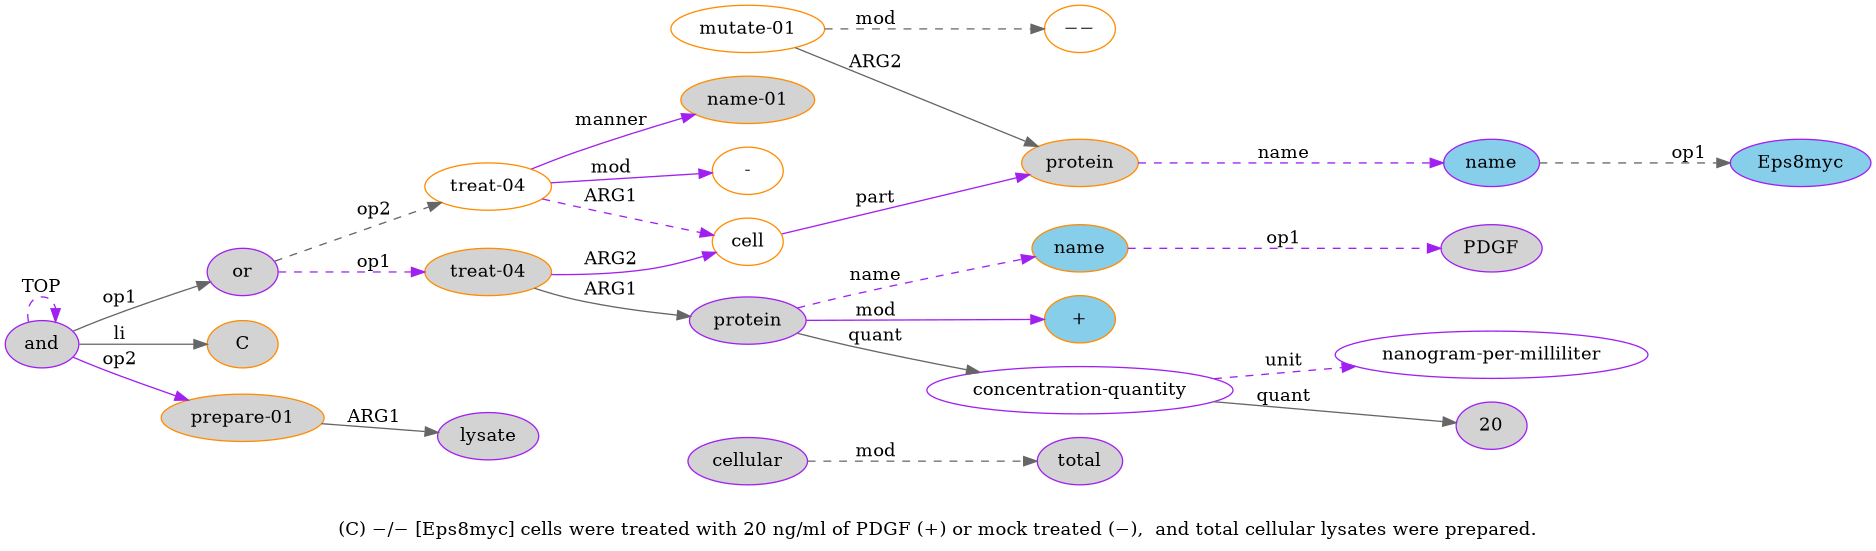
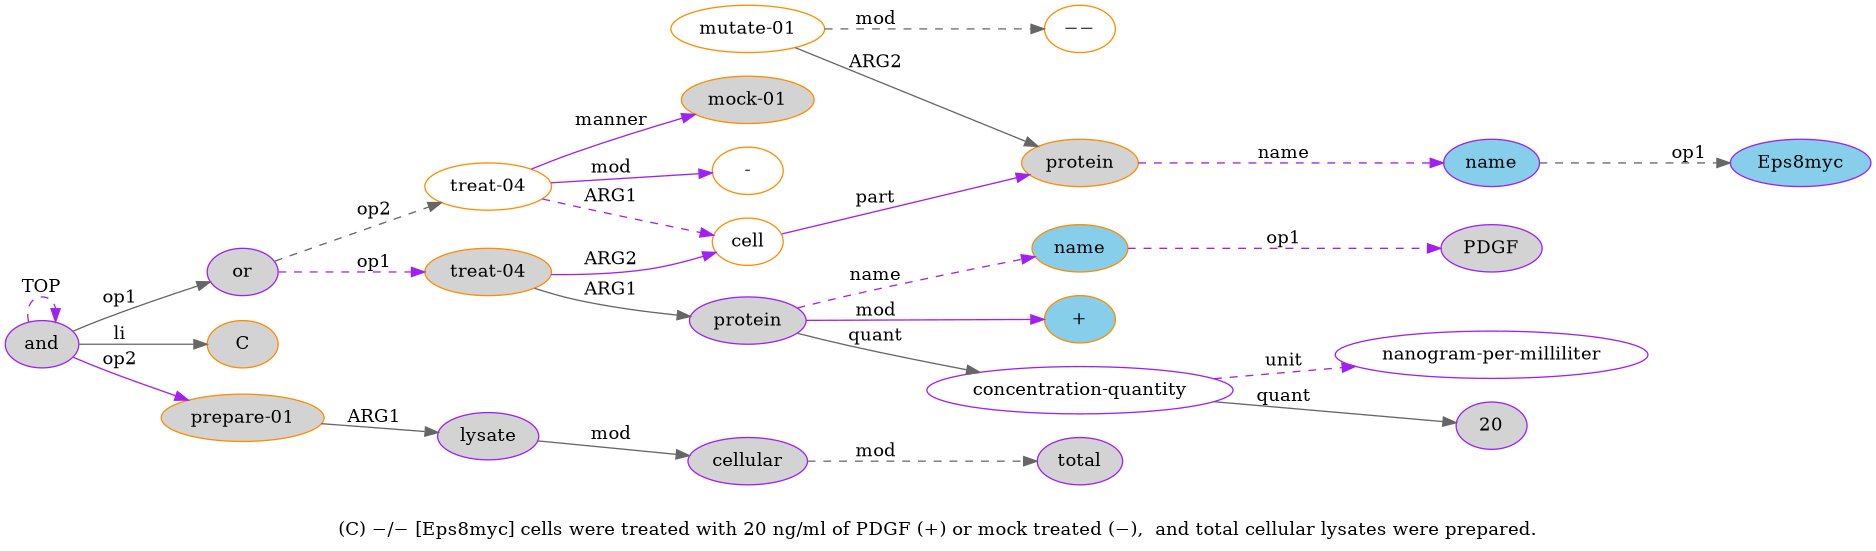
(748, 100) -> (748, 100)
none -> (607, 448)
